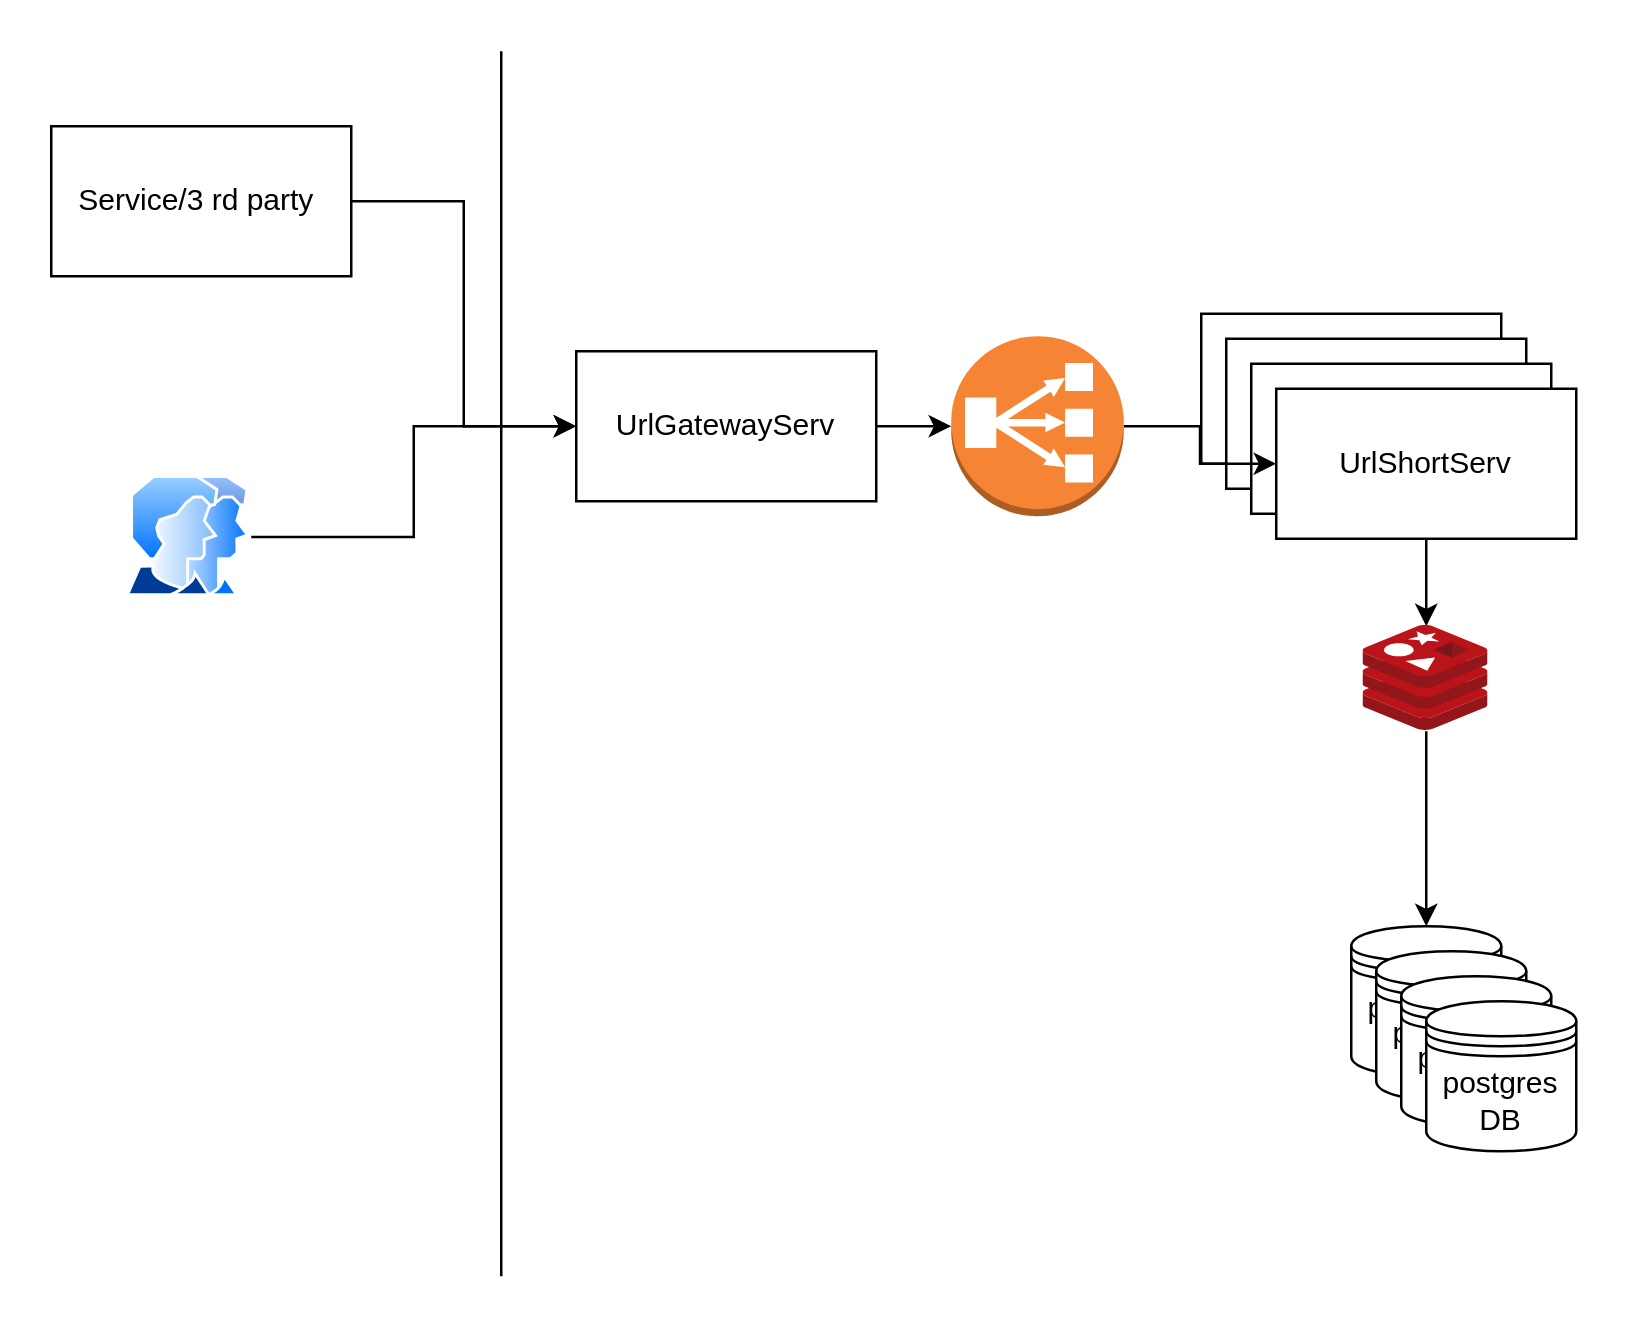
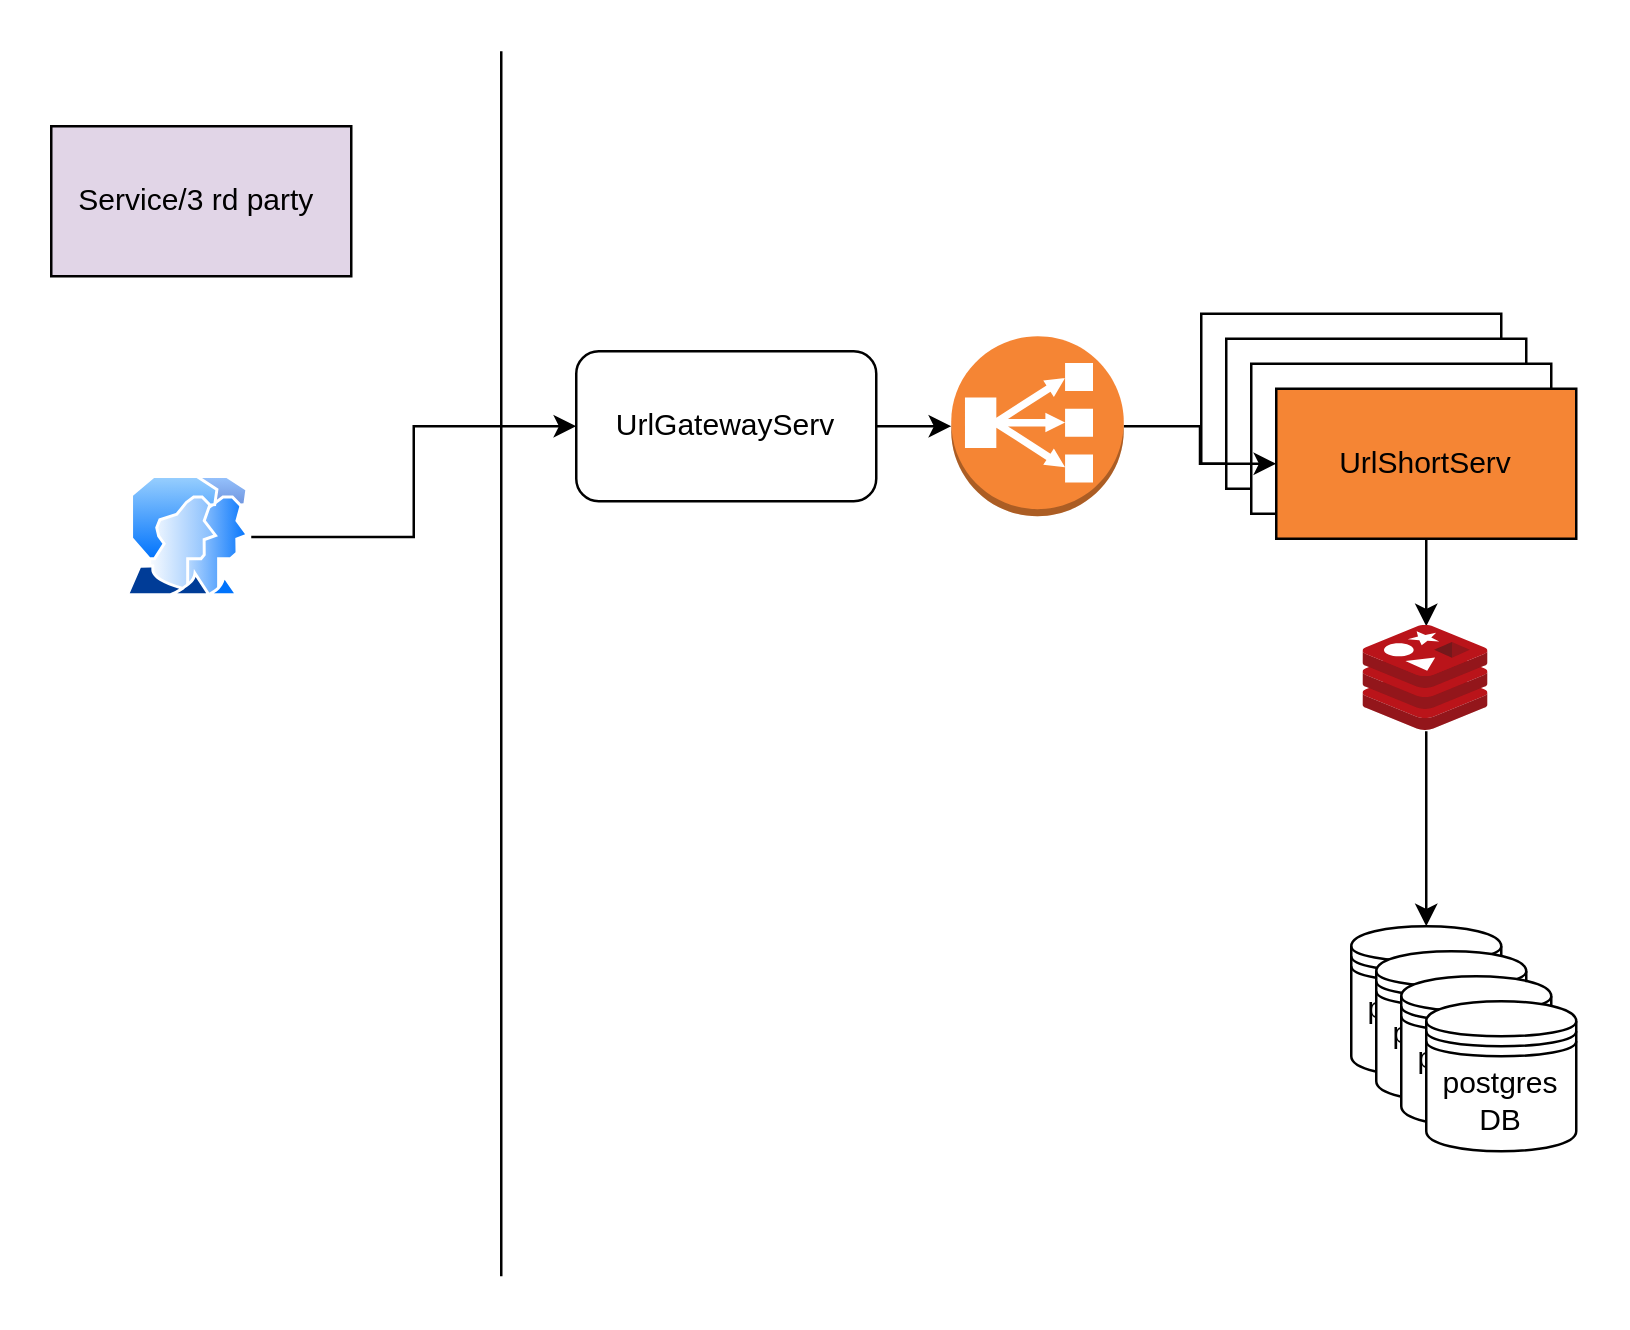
(201, 201) -> (201, 201)
(464, 255) -> none
(726, 426) -> (726, 426)
(1426, 464) -> (1426, 464)
